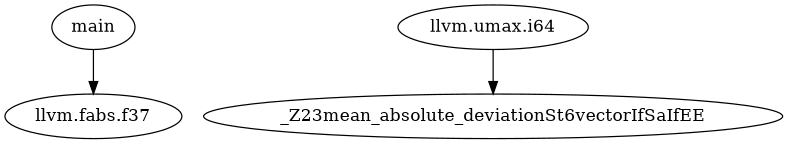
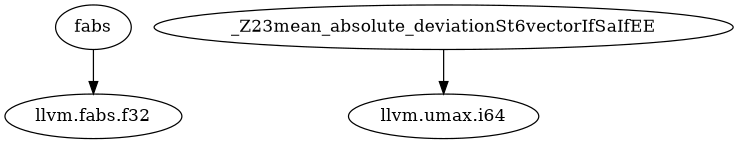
(93, 27) -> (93, 27)
(493, 66) -> (444, 66)
(93, 116) -> (93, 116)
